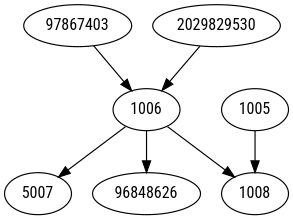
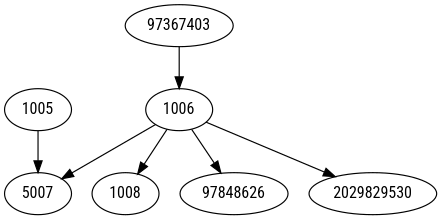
(78, 26) -> (179, 26)
(185, 64) -> (265, 147)
(255, 146) -> (38, 146)
(147, 194) -> (234, 194)
